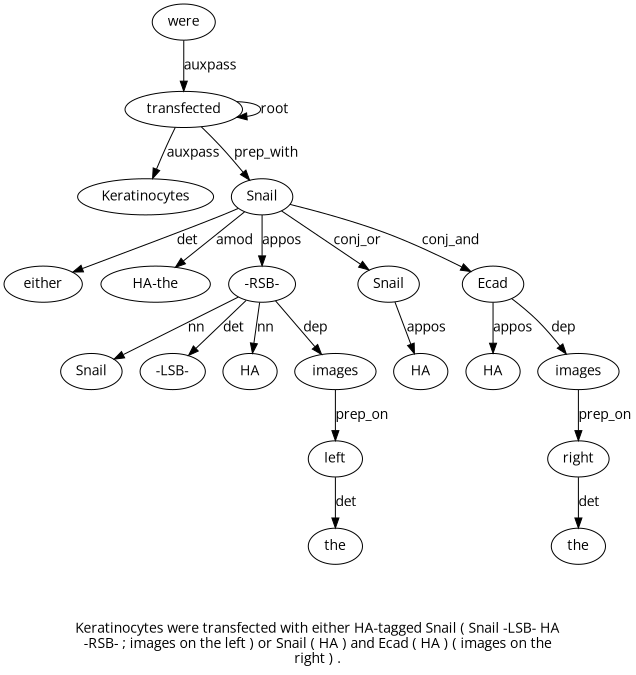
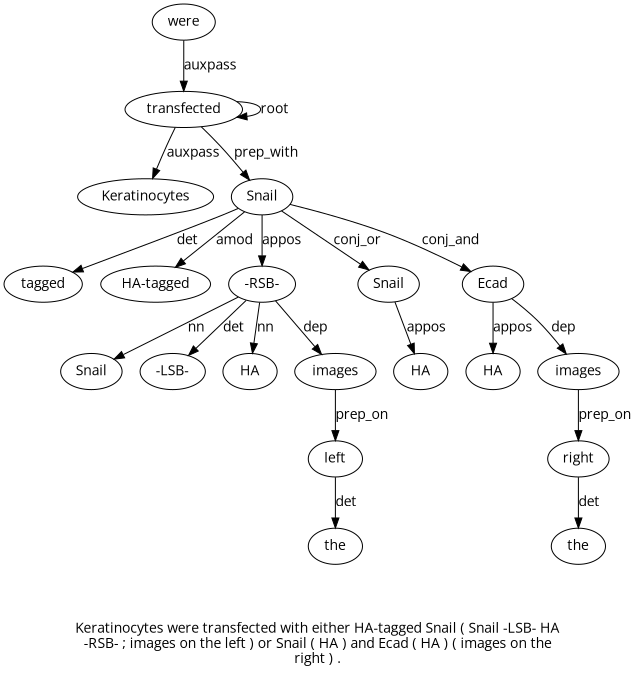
(43, 284) -> (43, 284)
(156, 284) -> (156, 284)
